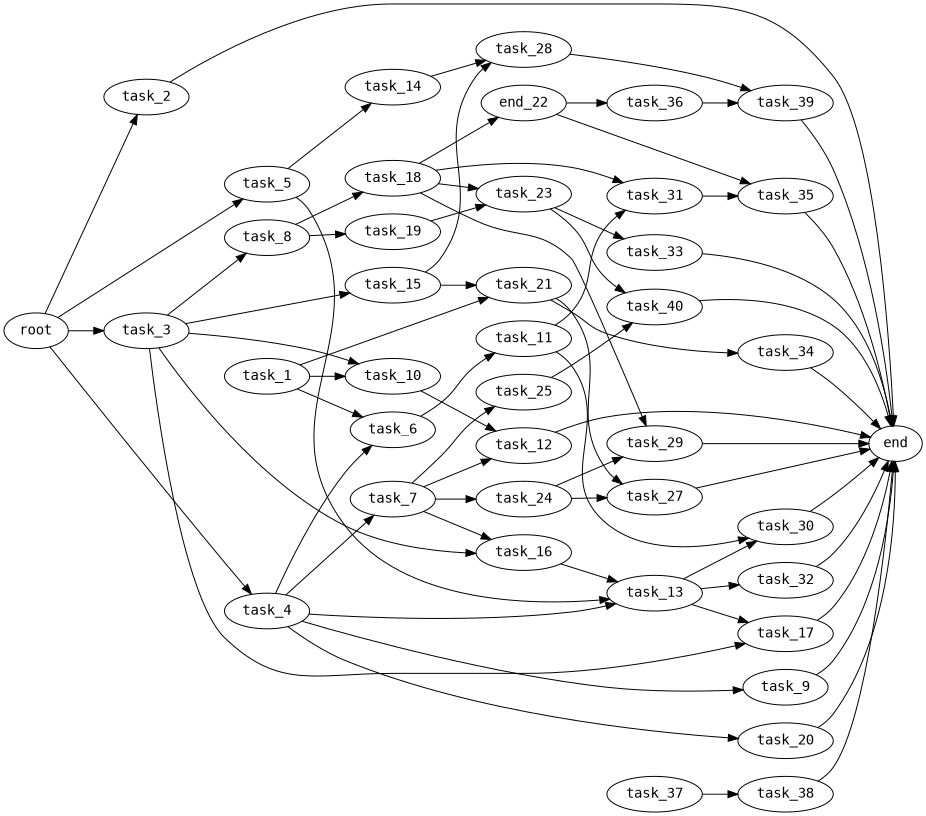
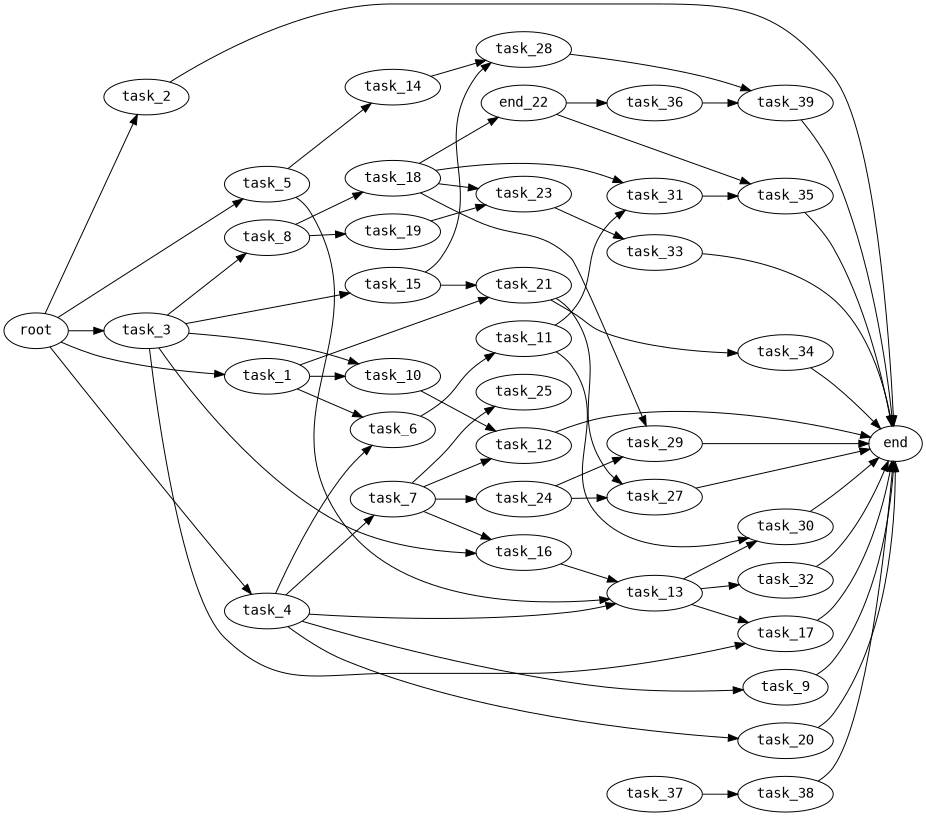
(655, 307) -> none
none -> (136, 364)
